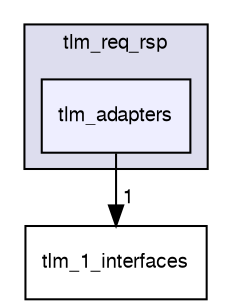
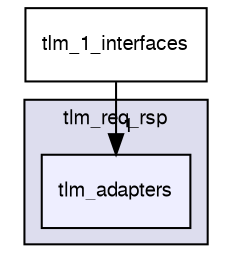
(116, 182) -> (116, 112)
